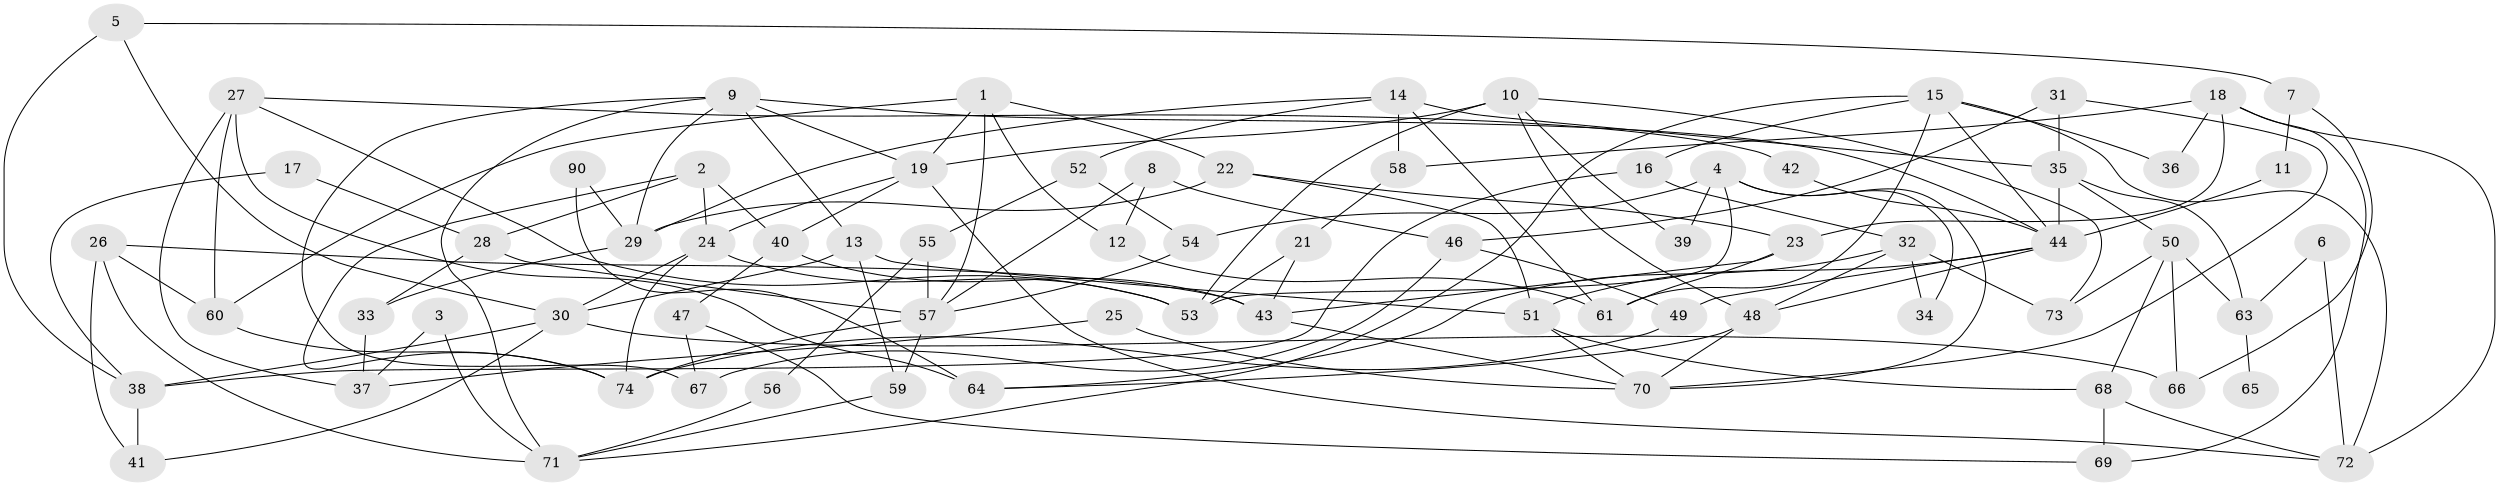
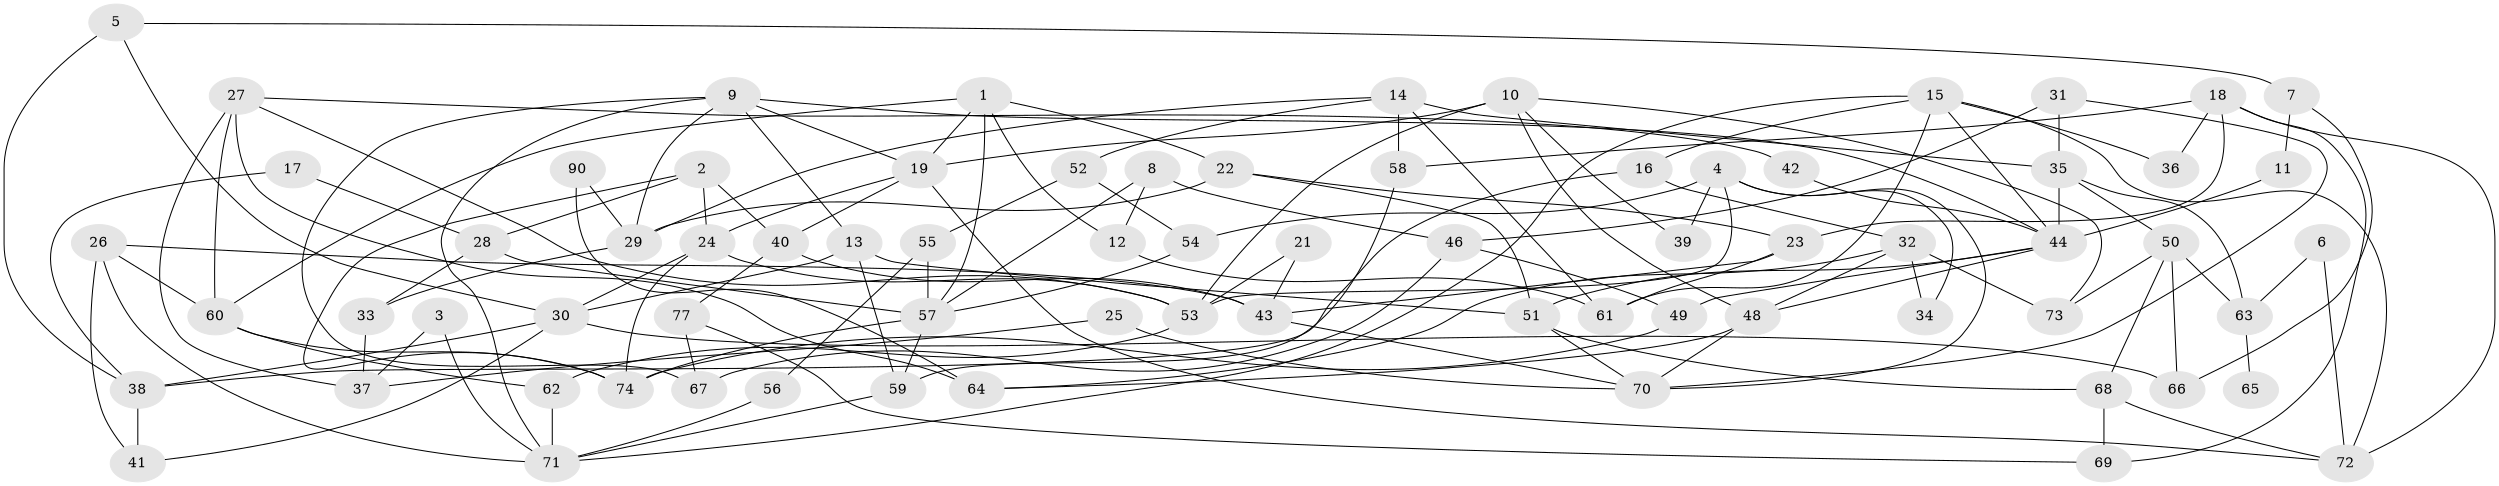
(1351, 206) -> (1200, 358)
(682, 316) -> (682, 316)
none -> (552, 390)
